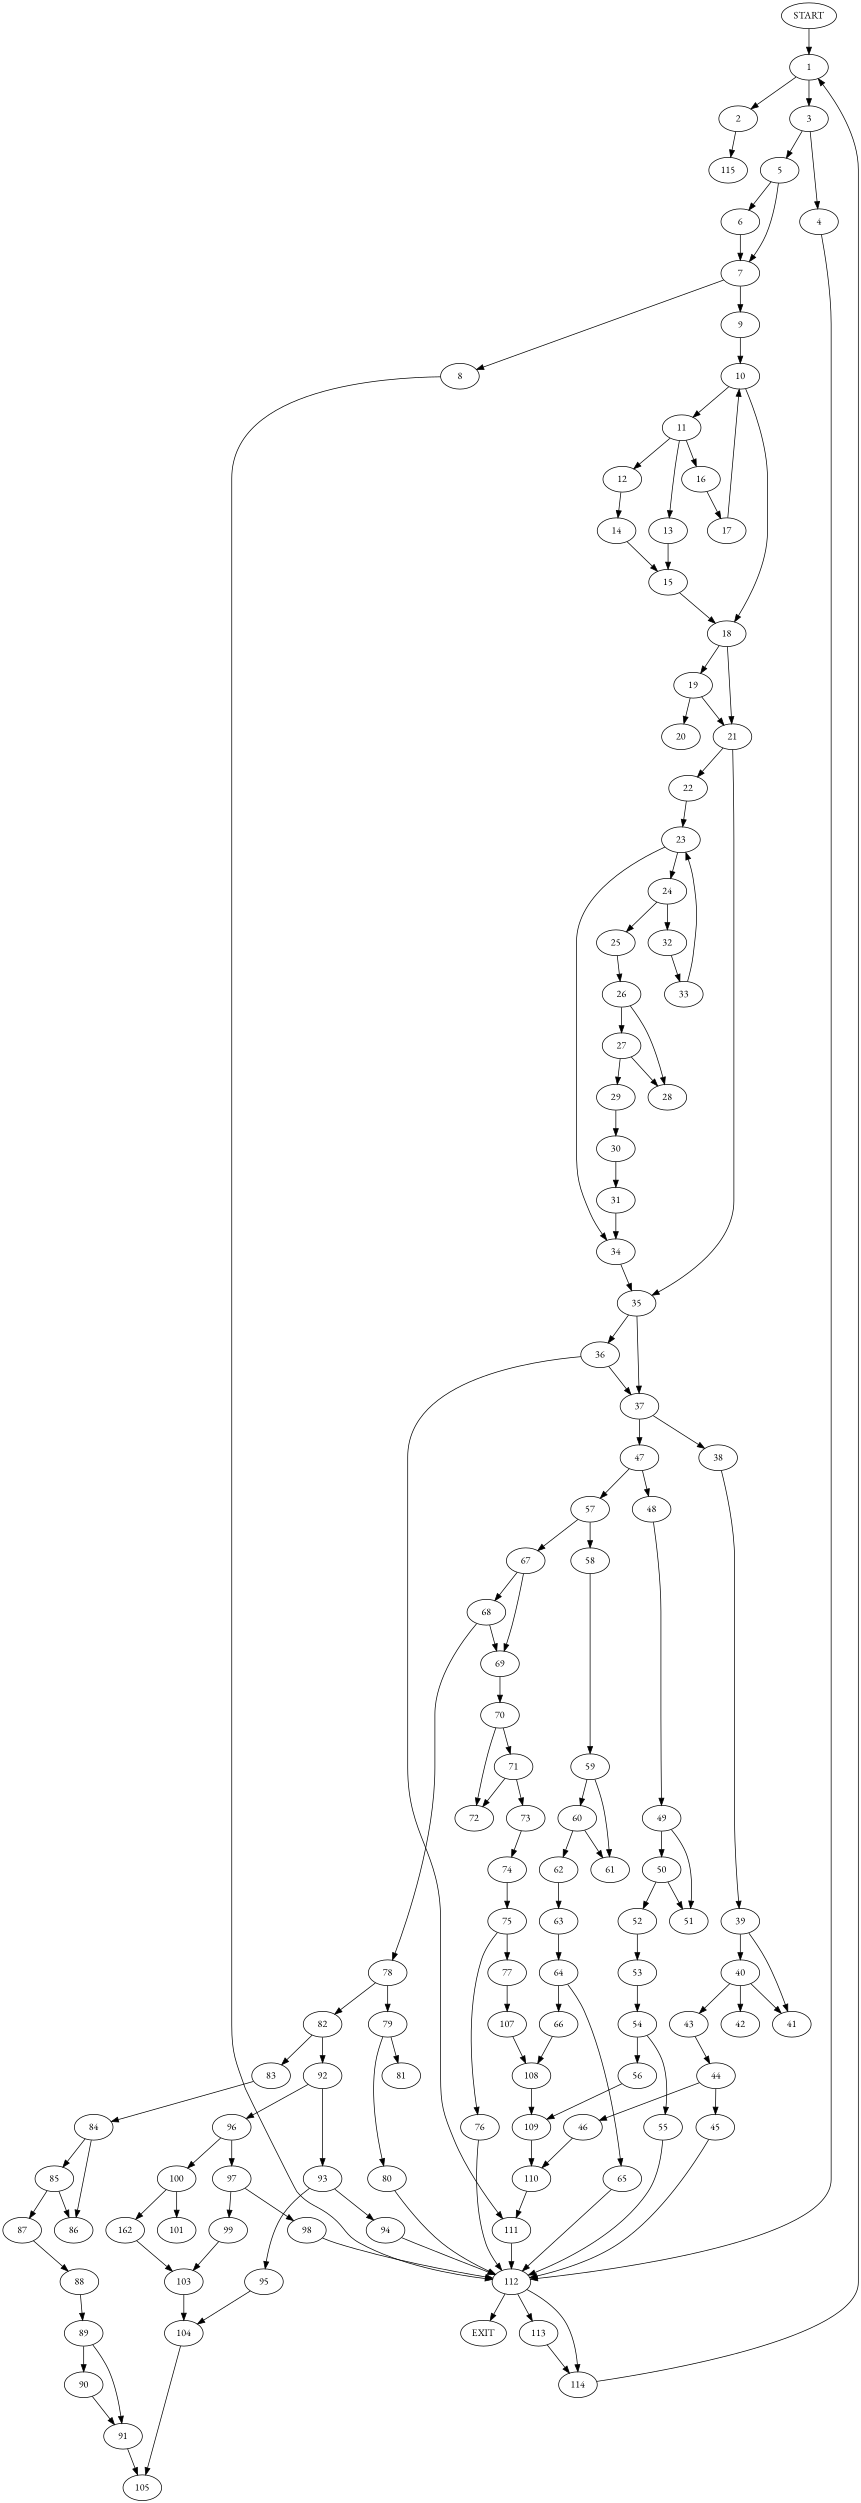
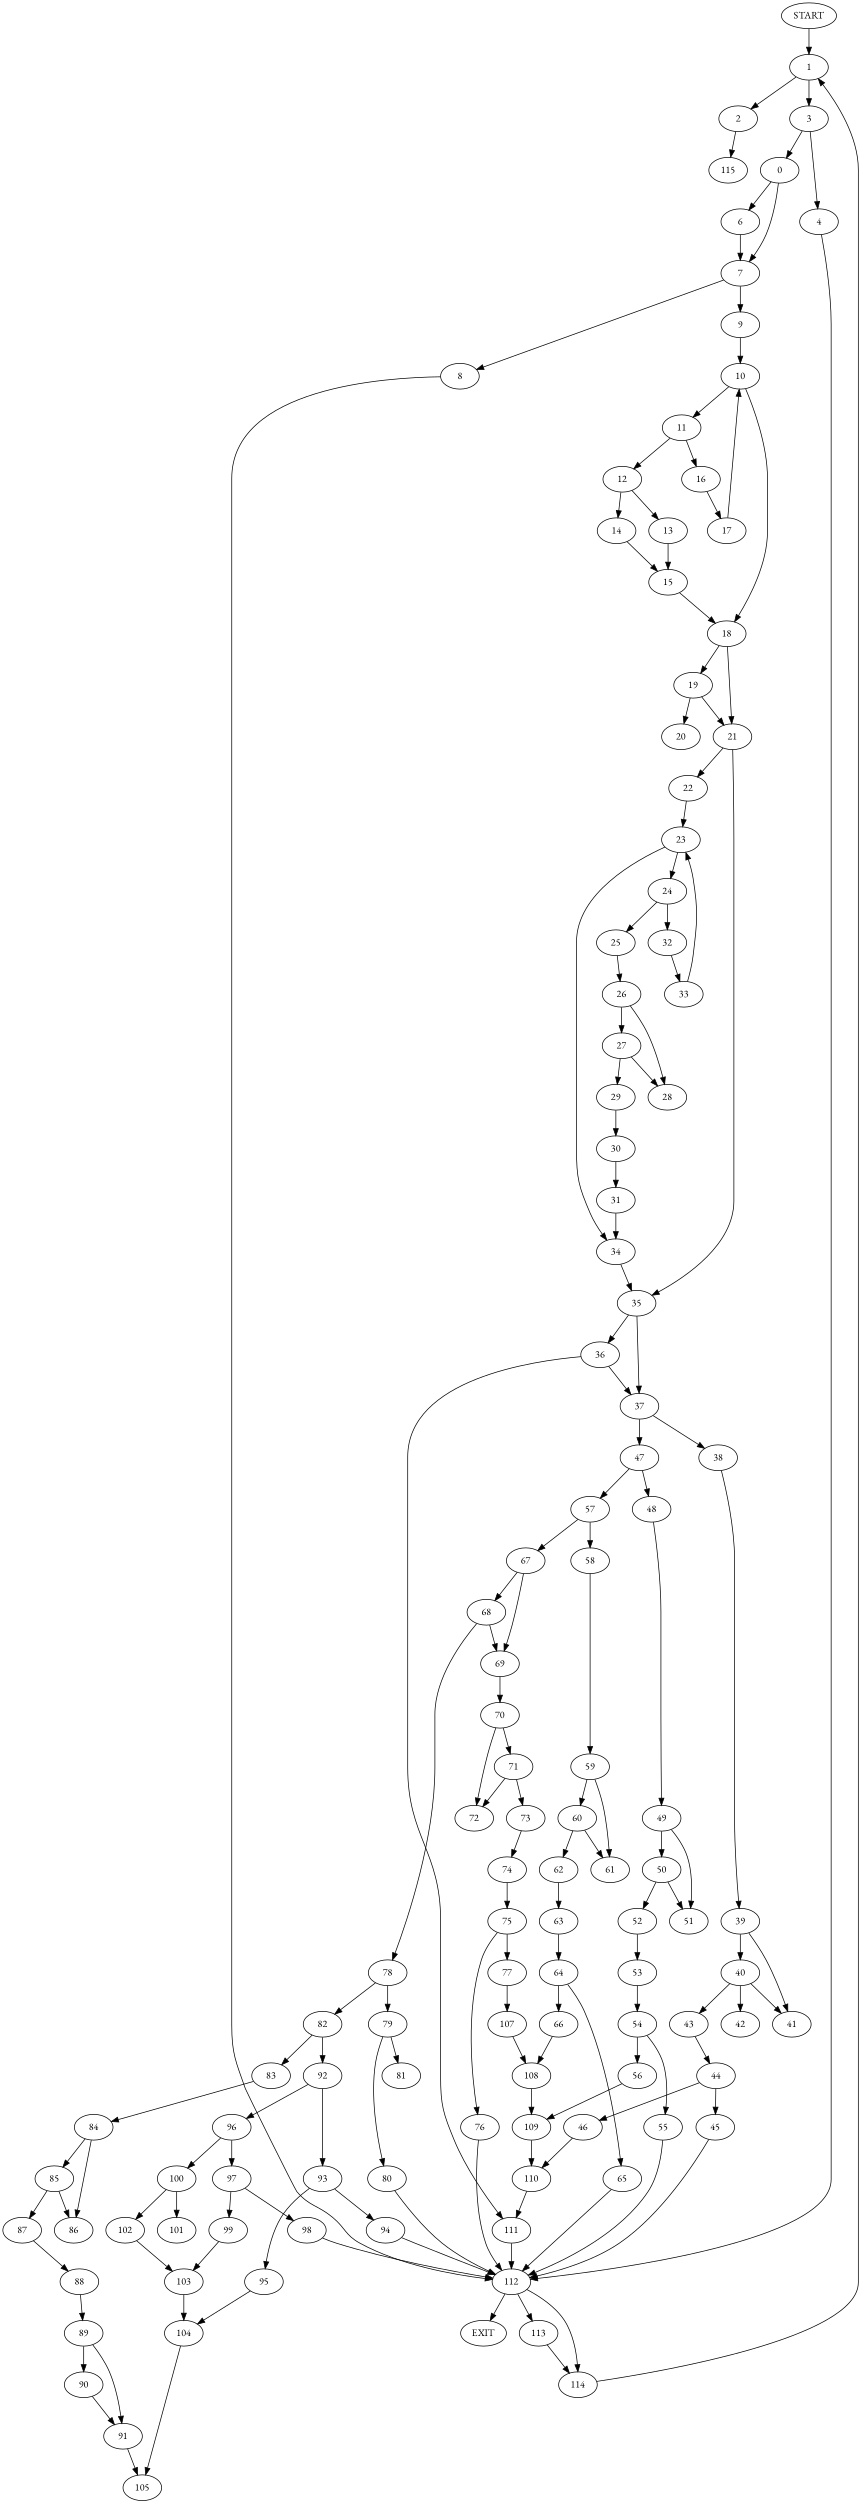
(780, 170) -> (780, 170)
(674, 475) -> (643, 502)
(125, 2230) -> (125, 2230)
